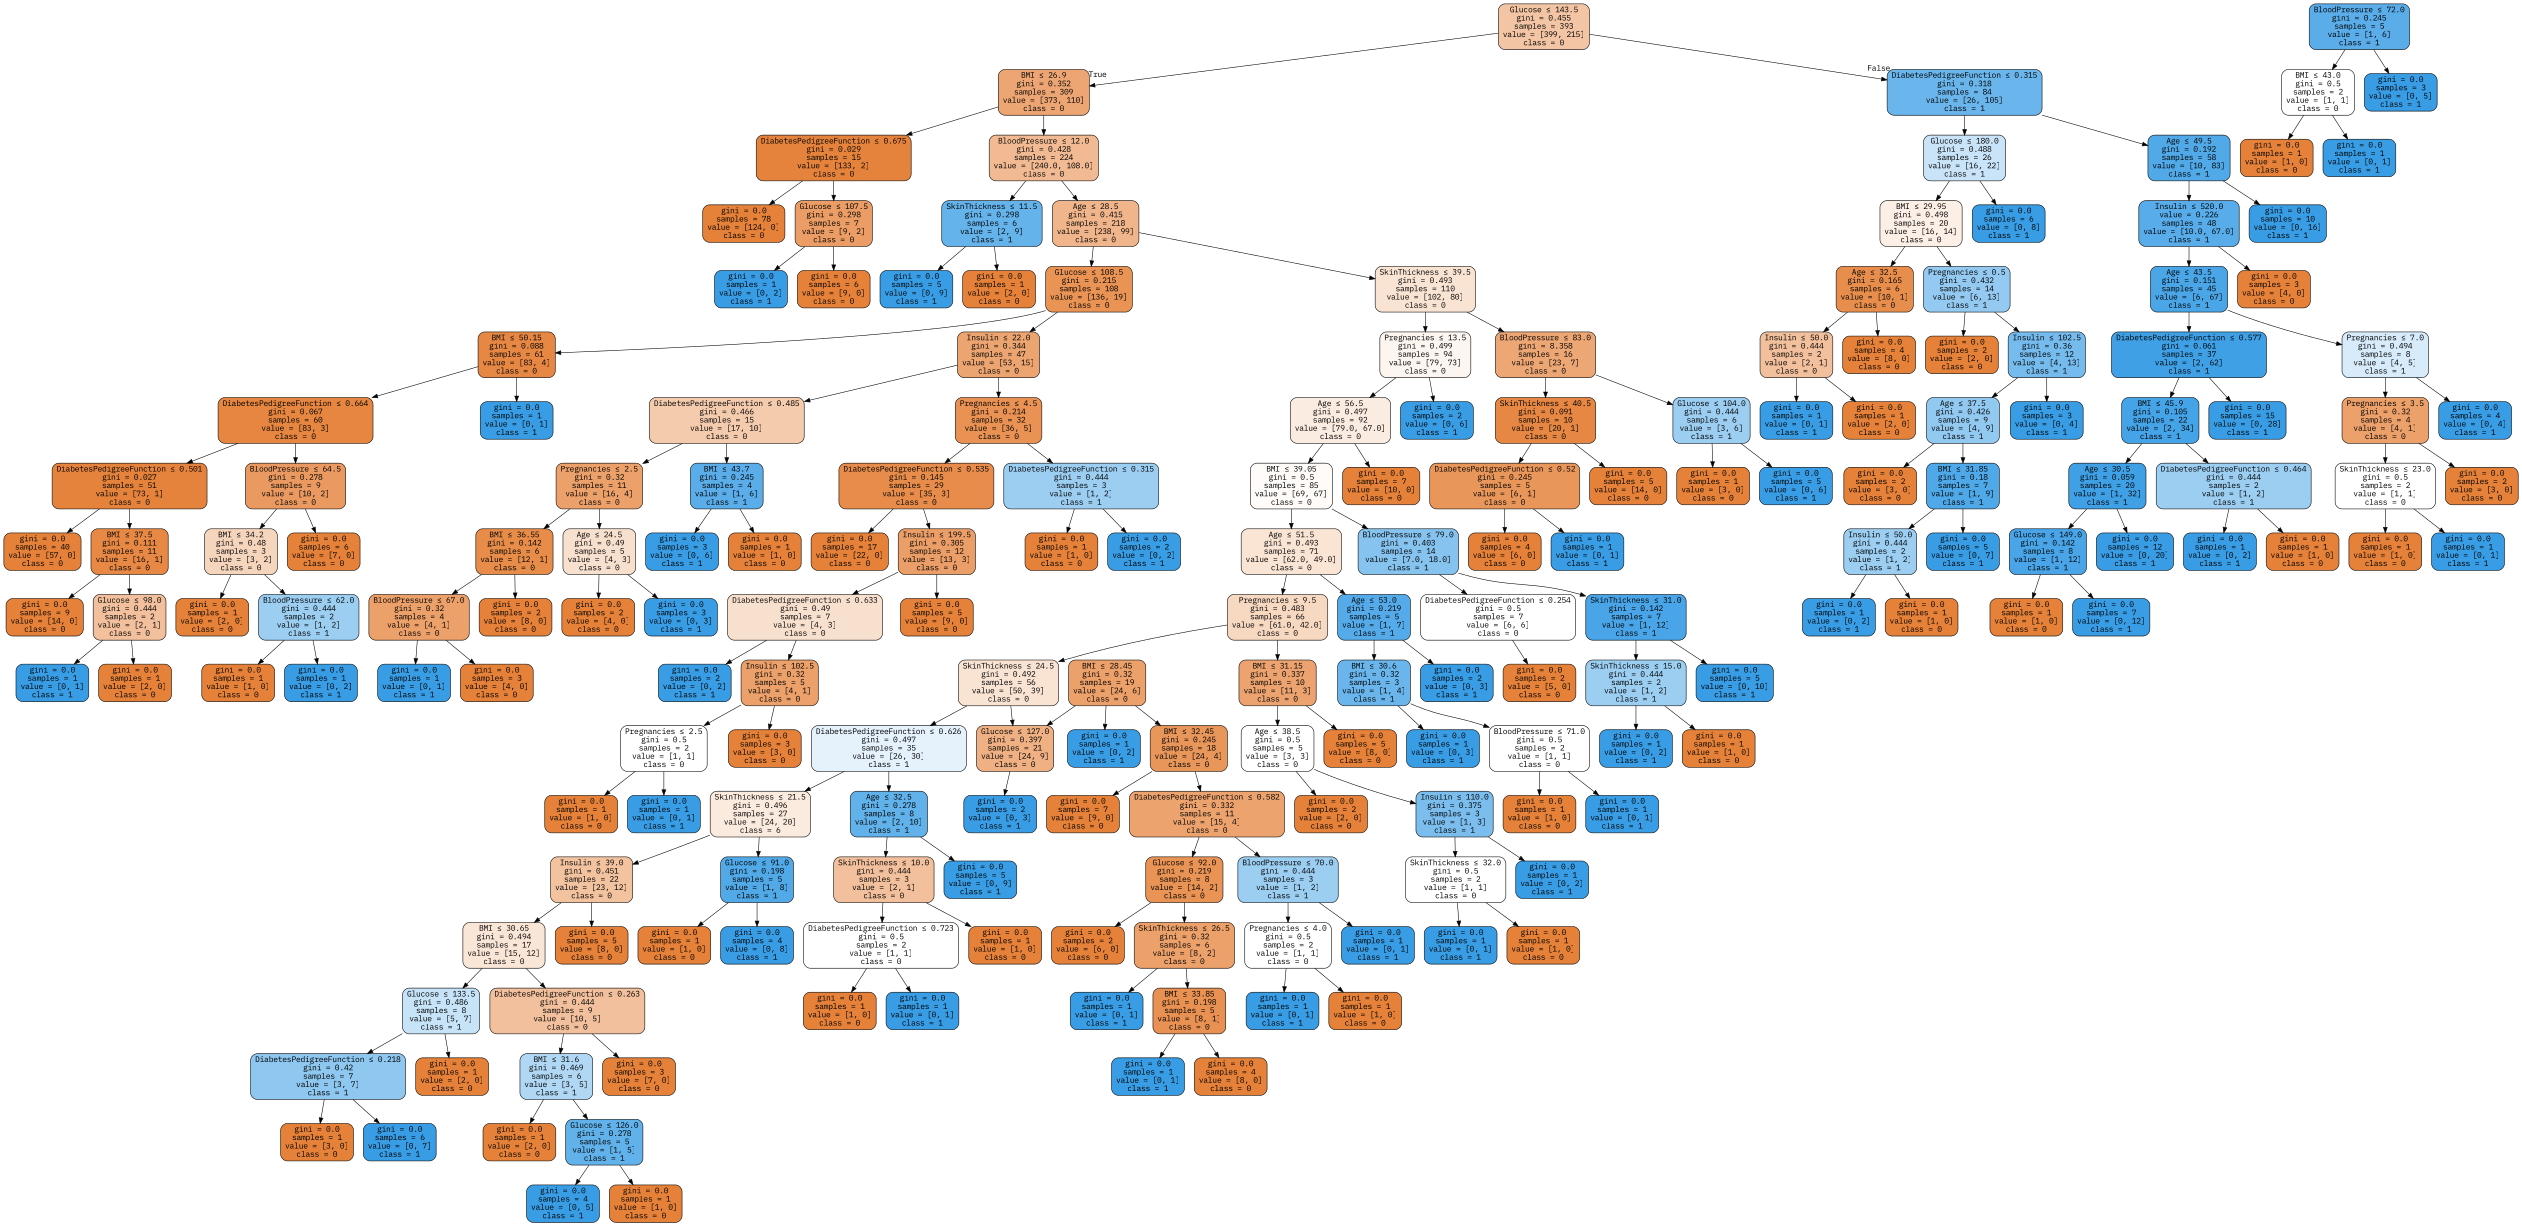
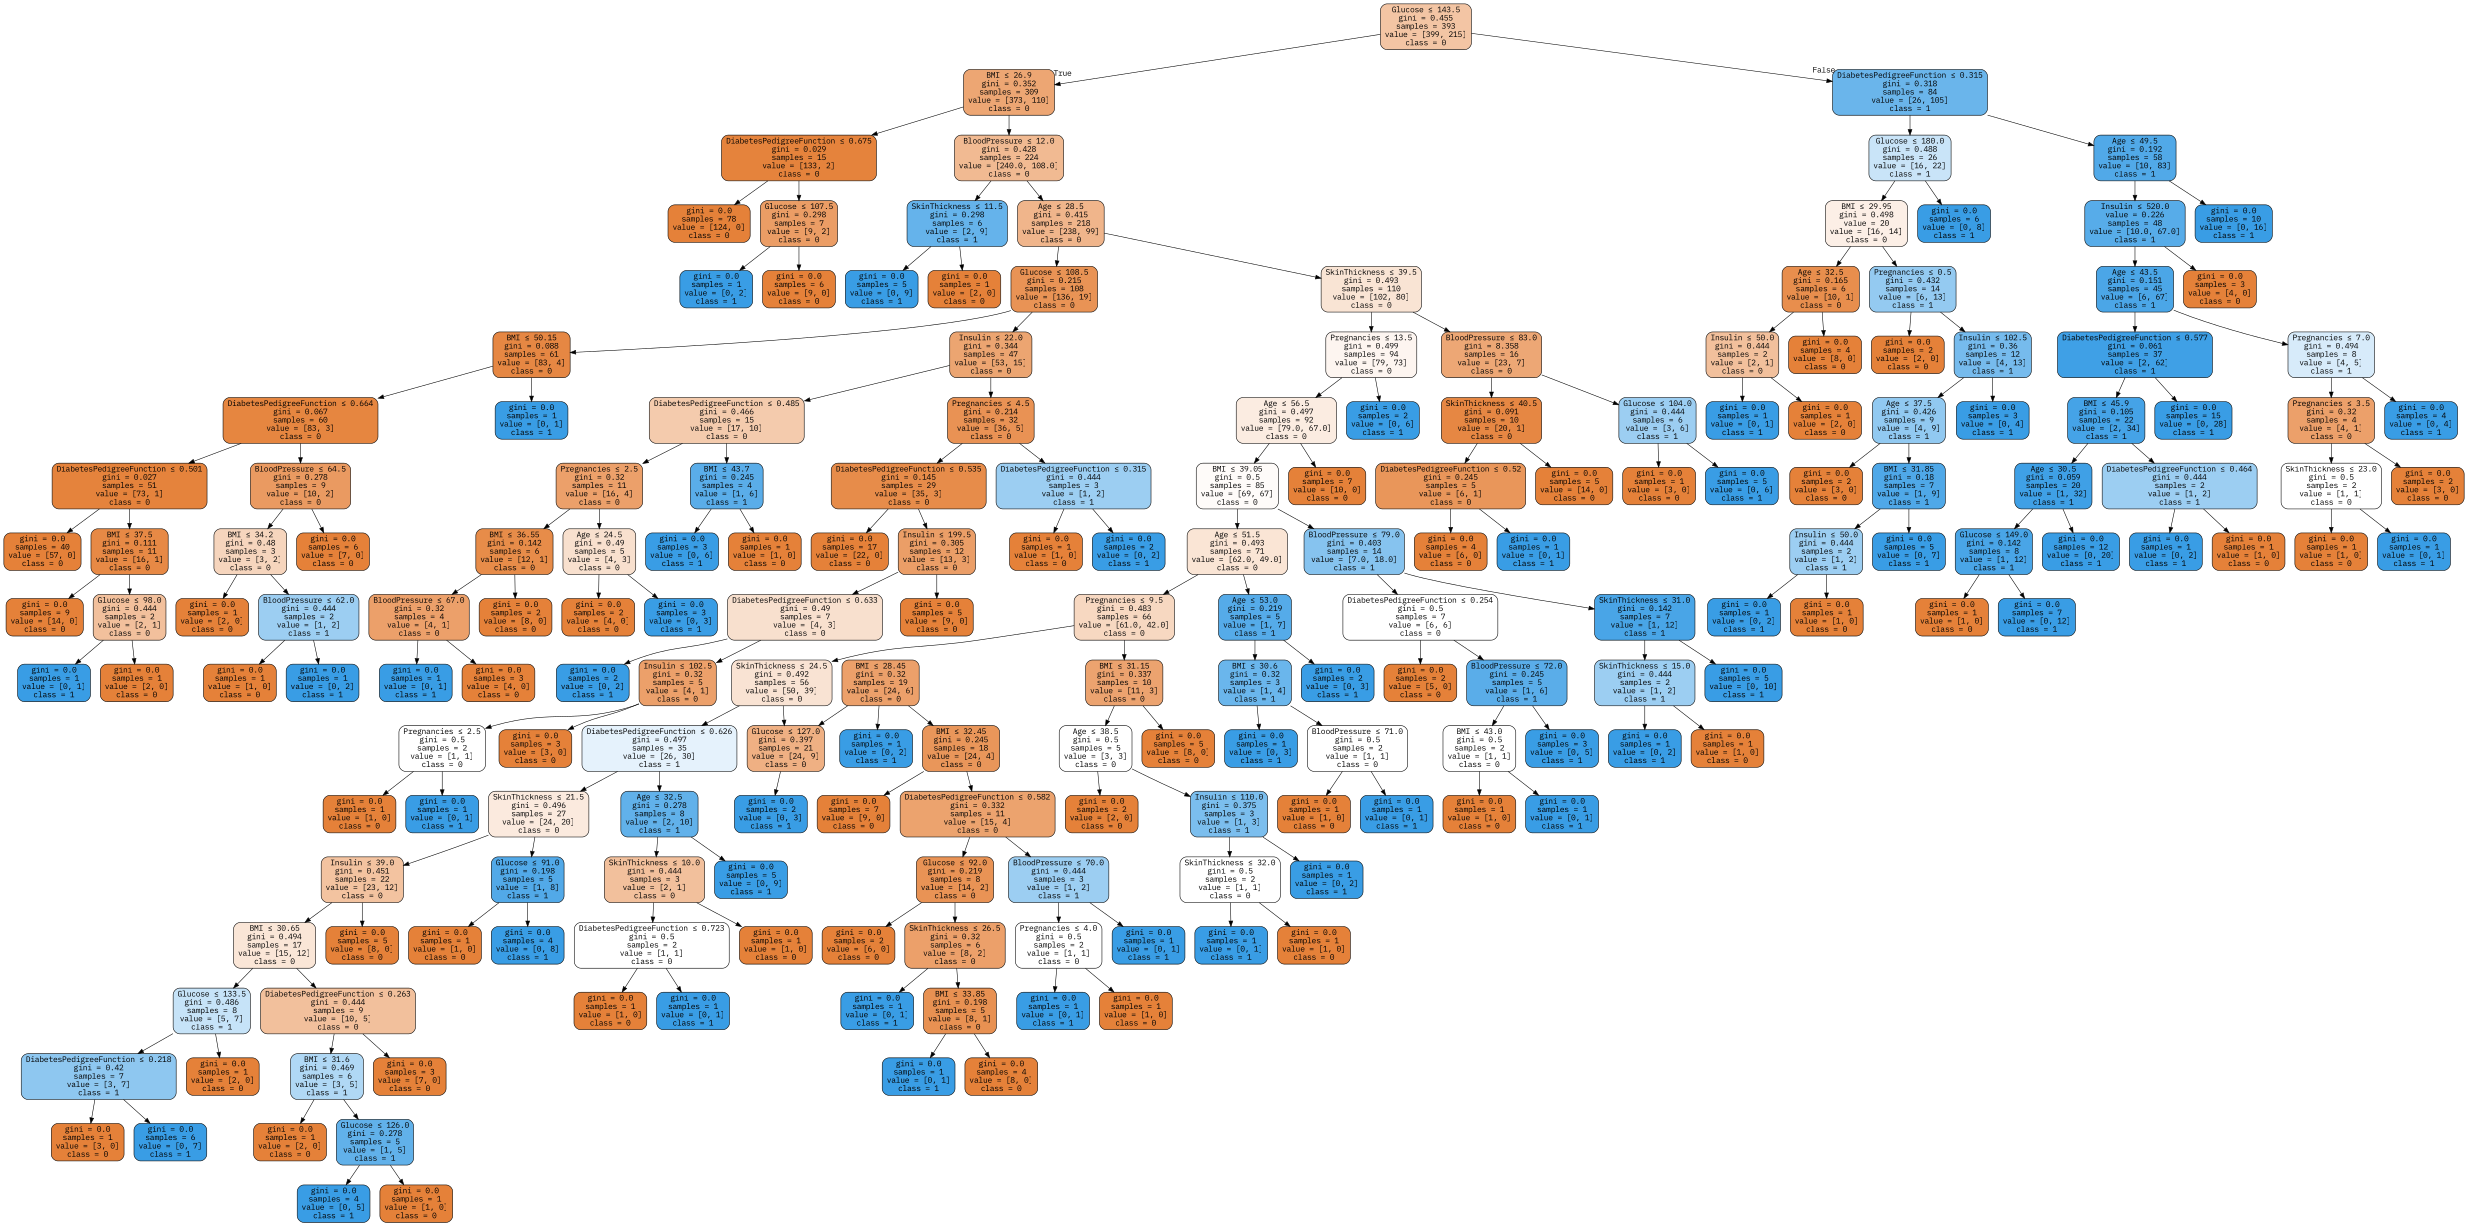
(1921, 223) -> (1866, 223)
none -> (1466, 649)
(760, 830) -> (539, 830)
